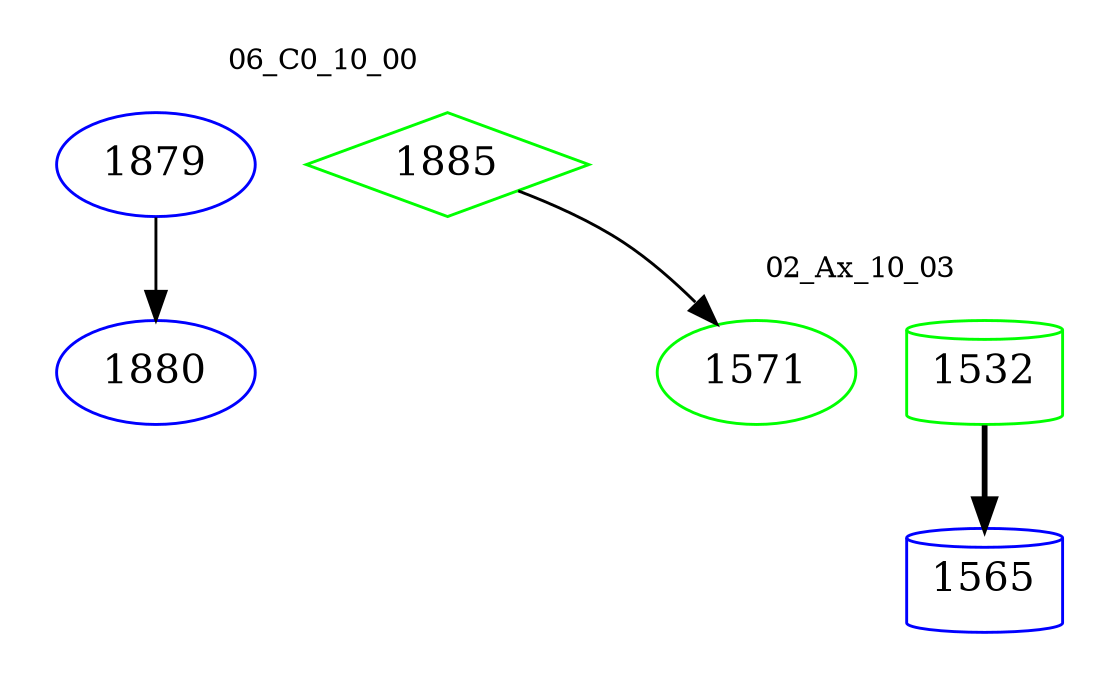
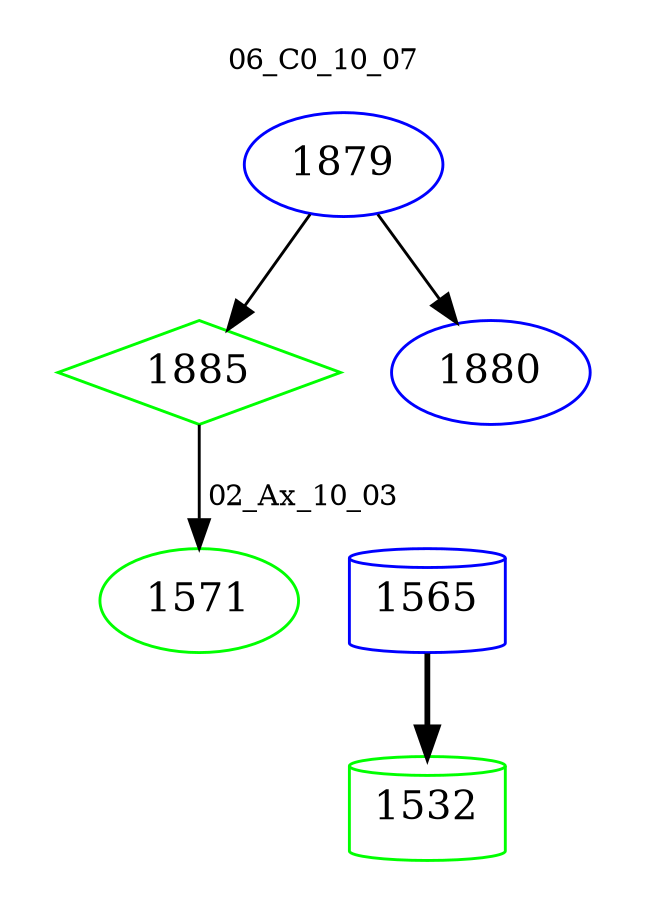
(323, 62) -> (323, 62)
none -> (277, 260)
(985, 462) -> (427, 690)
